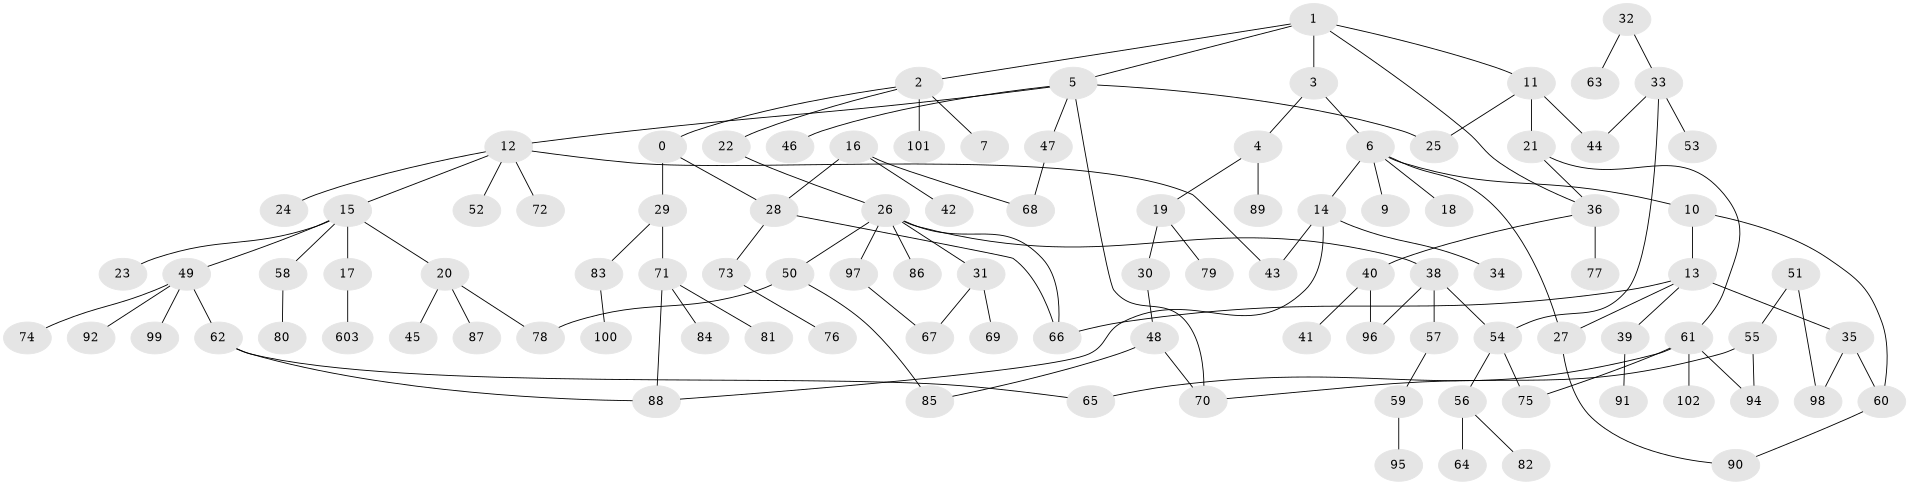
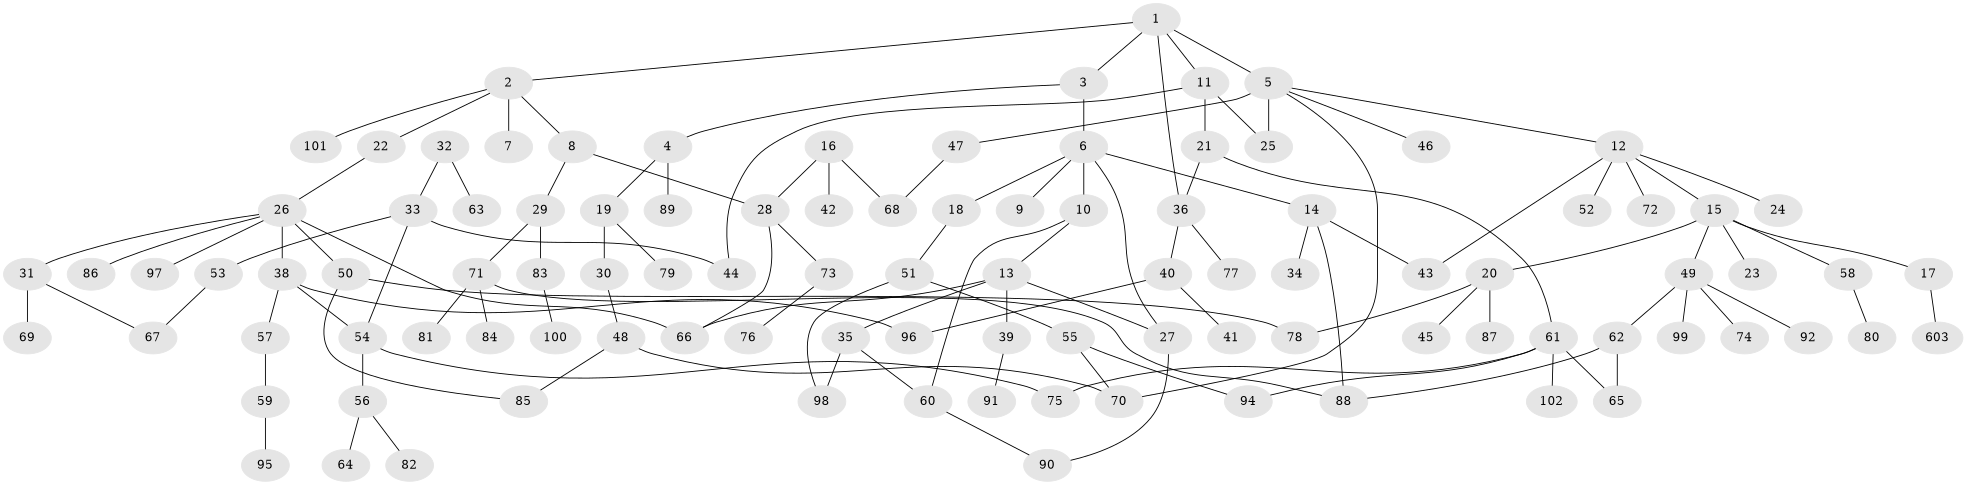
(663, 147) -> (572, 147)
none -> (933, 242)
(892, 306) -> (186, 306)
